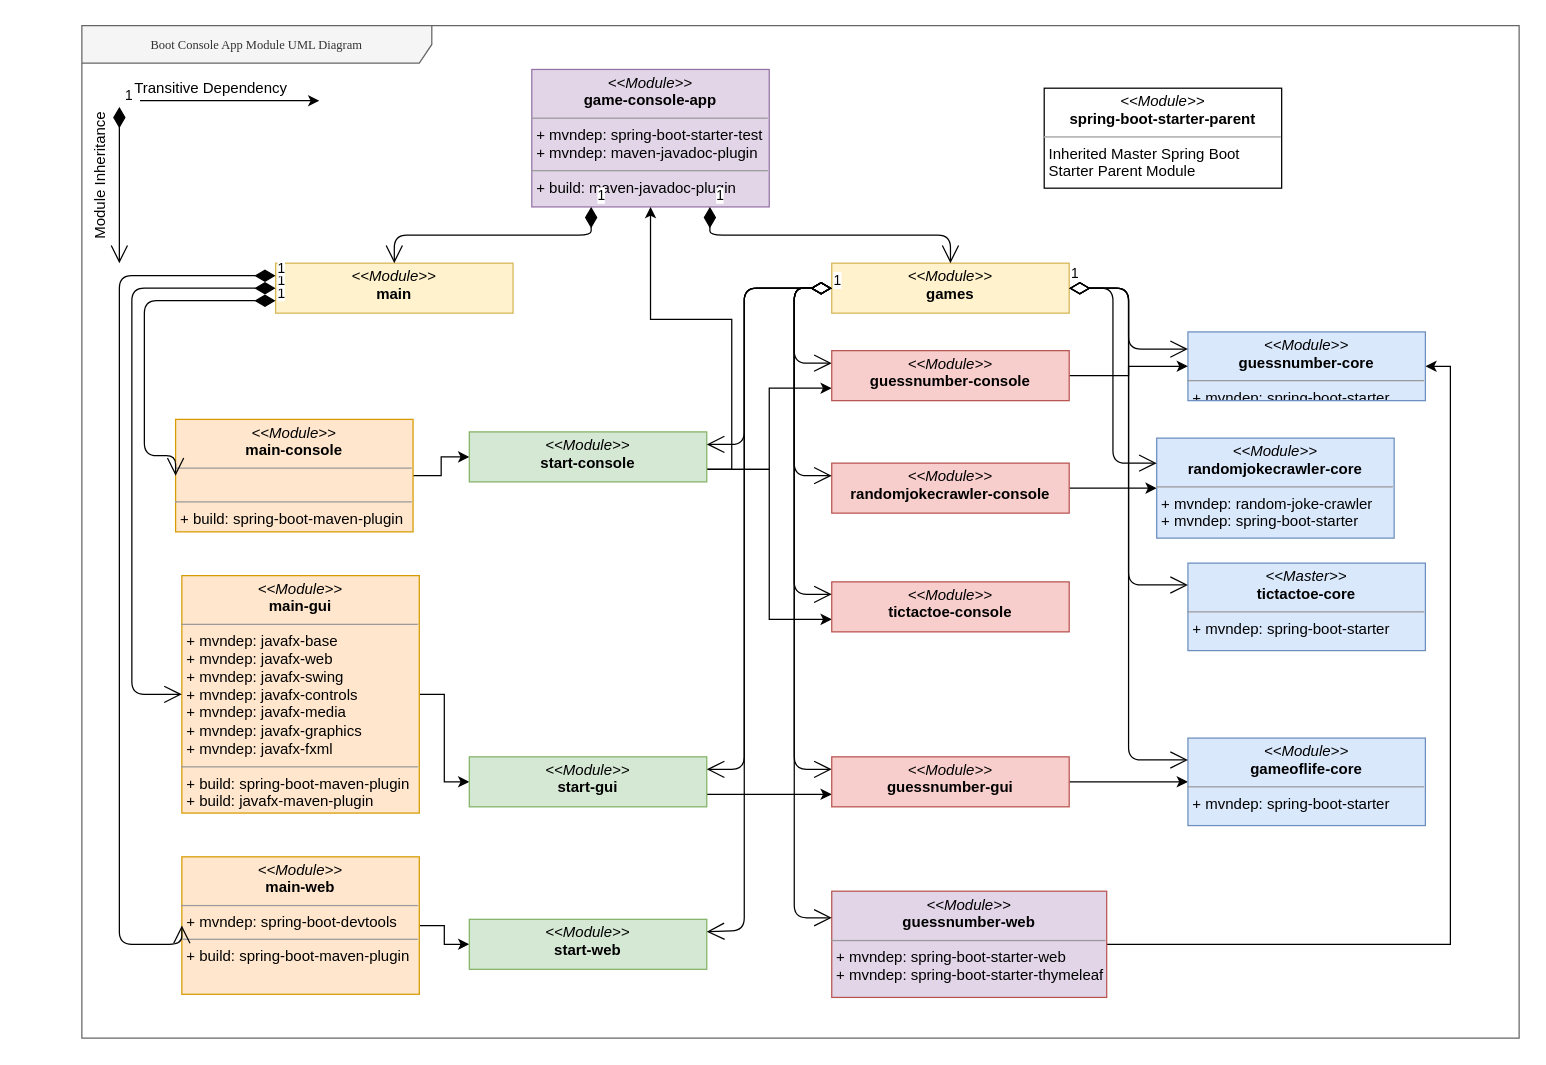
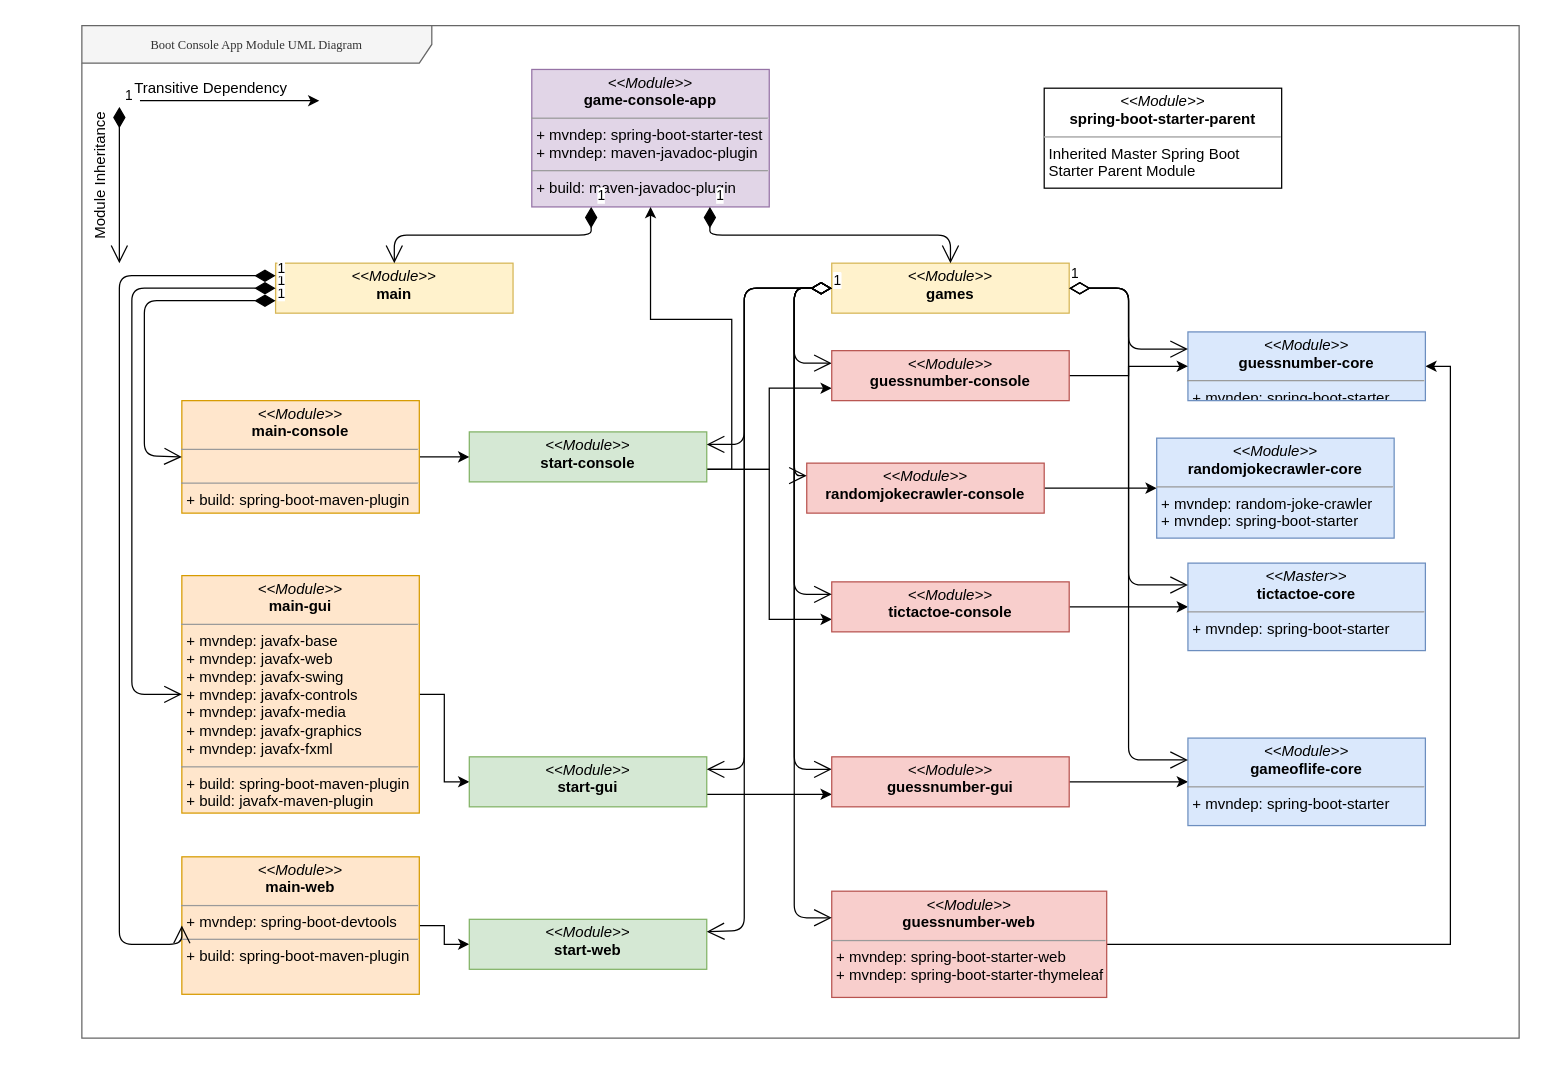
(1113, 393) -> none
(294, 476) -> (301, 457)
(951, 488) -> (926, 488)
none -> (1125, 607)
(969, 944) -> (969, 944)
